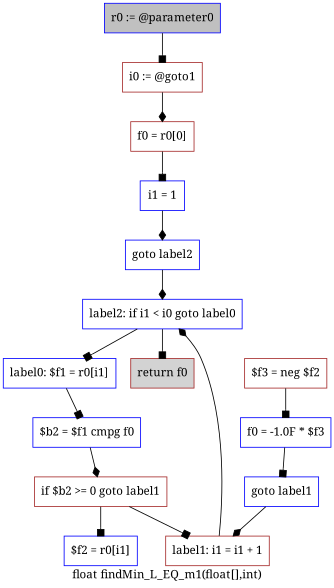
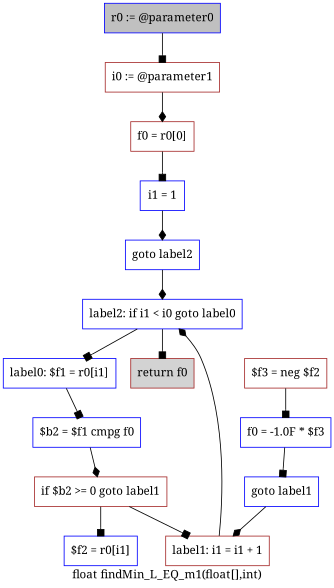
(162, 77) -> (162, 77)
